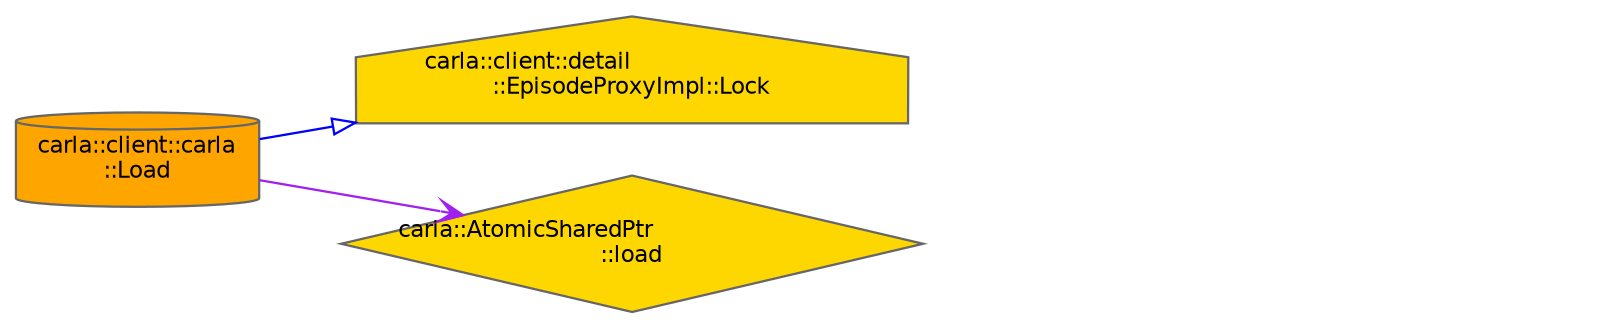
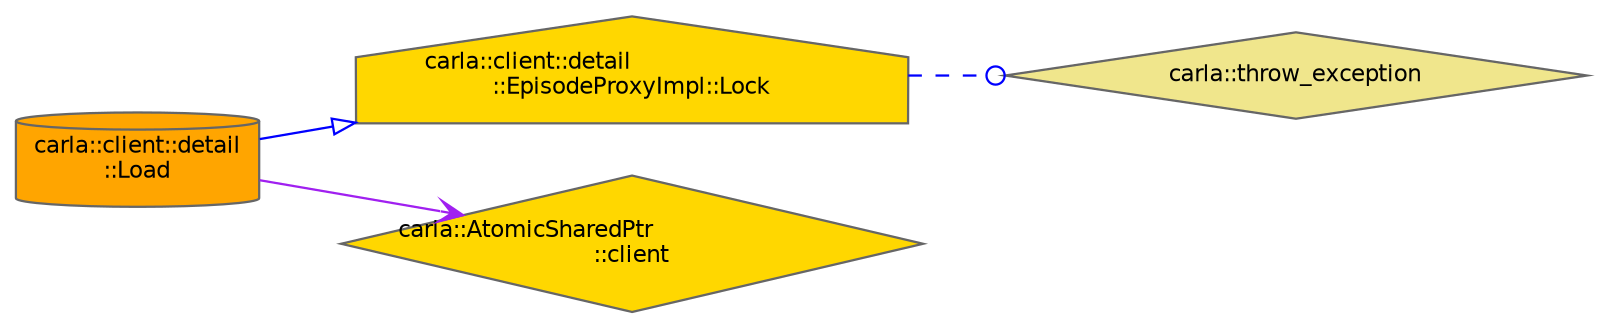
none -> (1296, 76)
(138, 160) -> (138, 160)
(632, 244) -> (632, 244)
